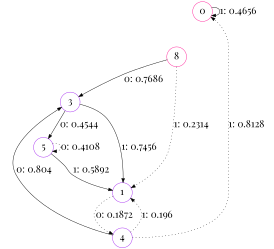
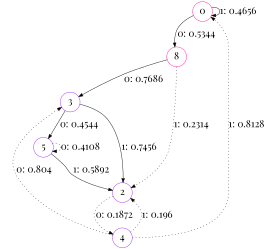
none -> (179, 26)
(25, 188) -> (25, 188)
(122, 193) -> (122, 193)
